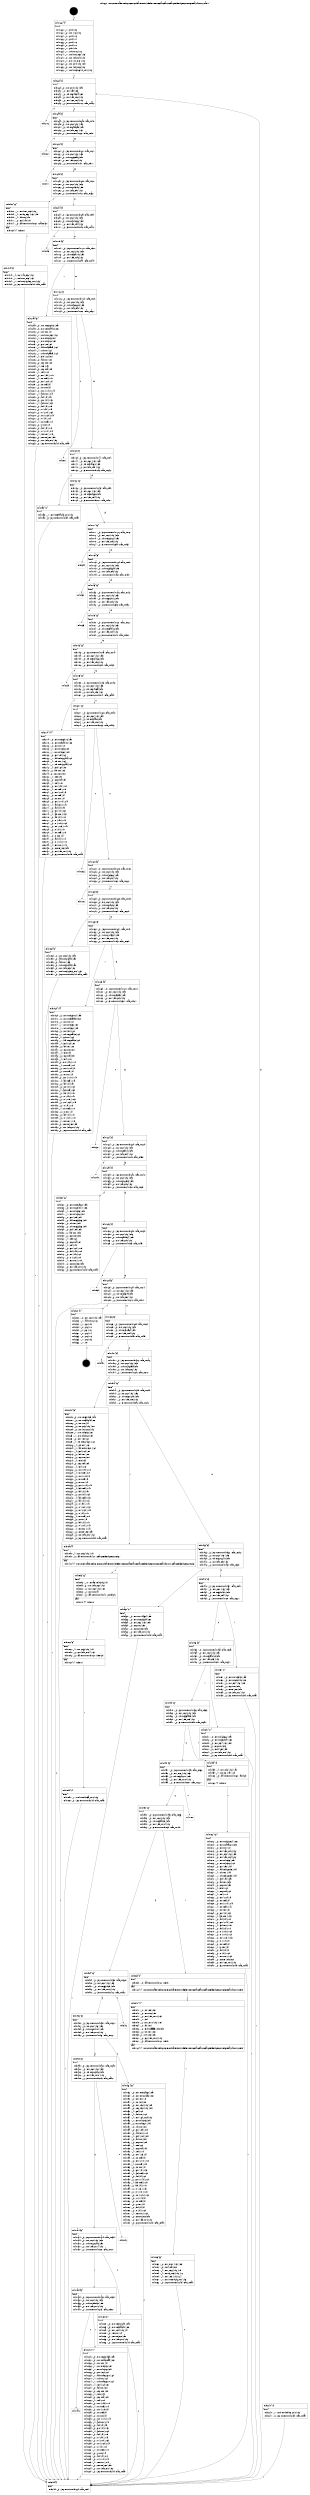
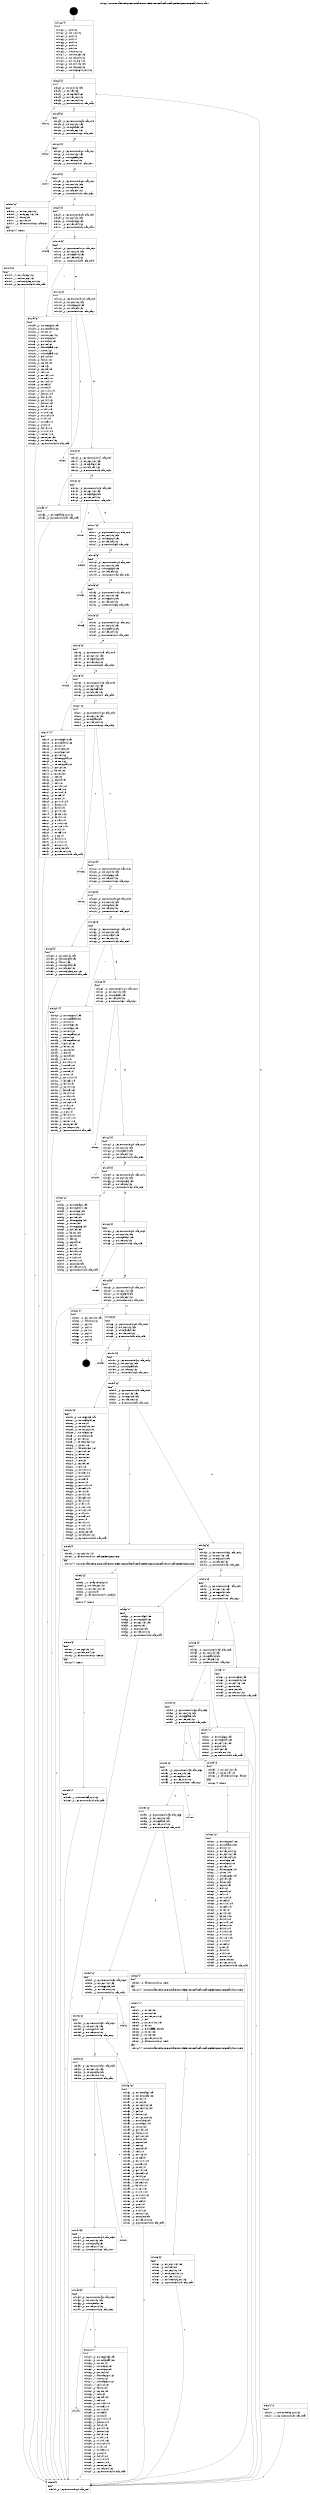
none -> (81, 535)
(120, 2330) -> none
